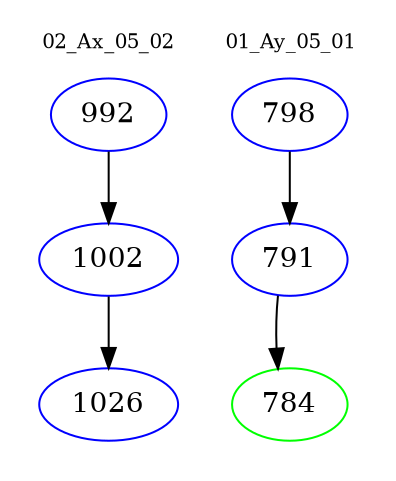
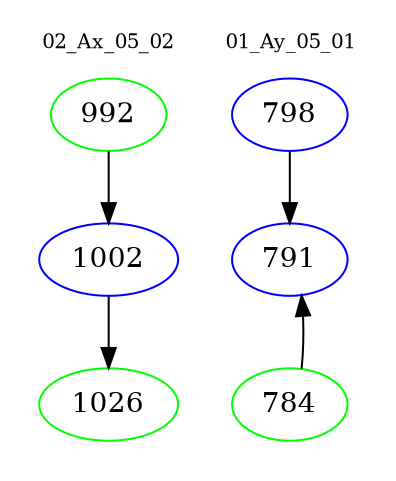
(109, 115) -> (109, 115)
(276, 322) -> (303, 343)
(109, 405) -> (109, 405)
